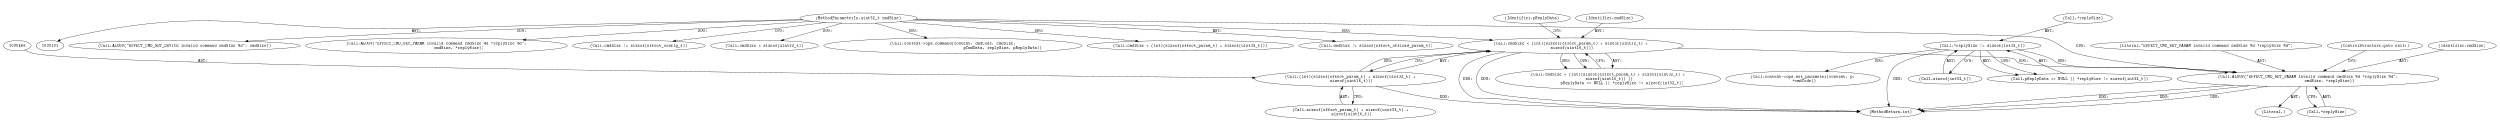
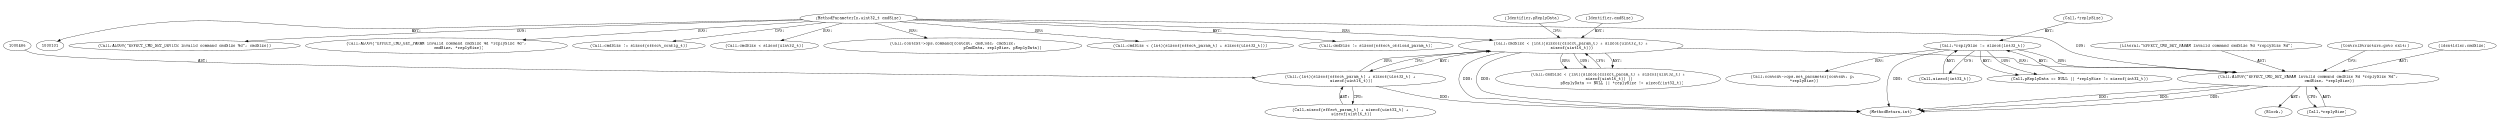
(1803, 79) -> (1803, 79)
(2274, 112) -> (2274, 112)
